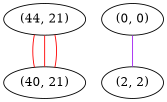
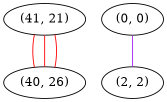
(45, 19) -> (45, 19)
(45, 83) -> (45, 83)
